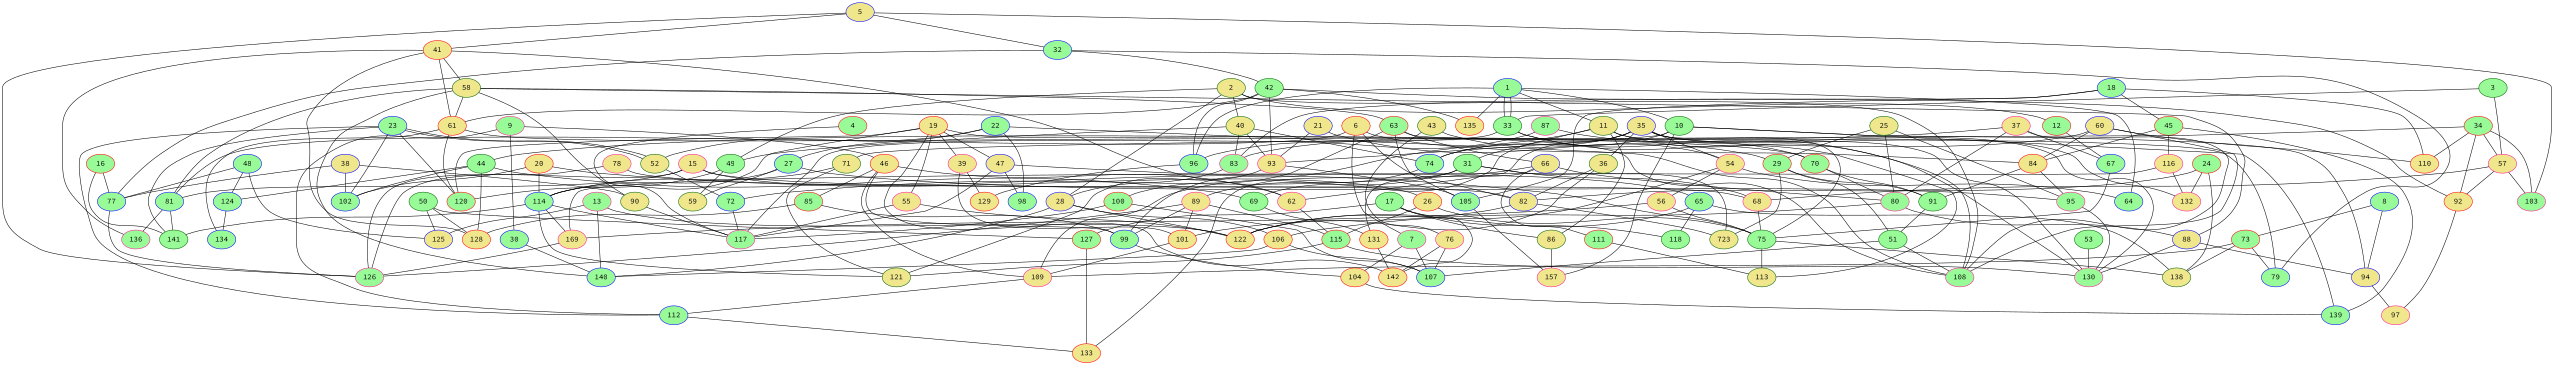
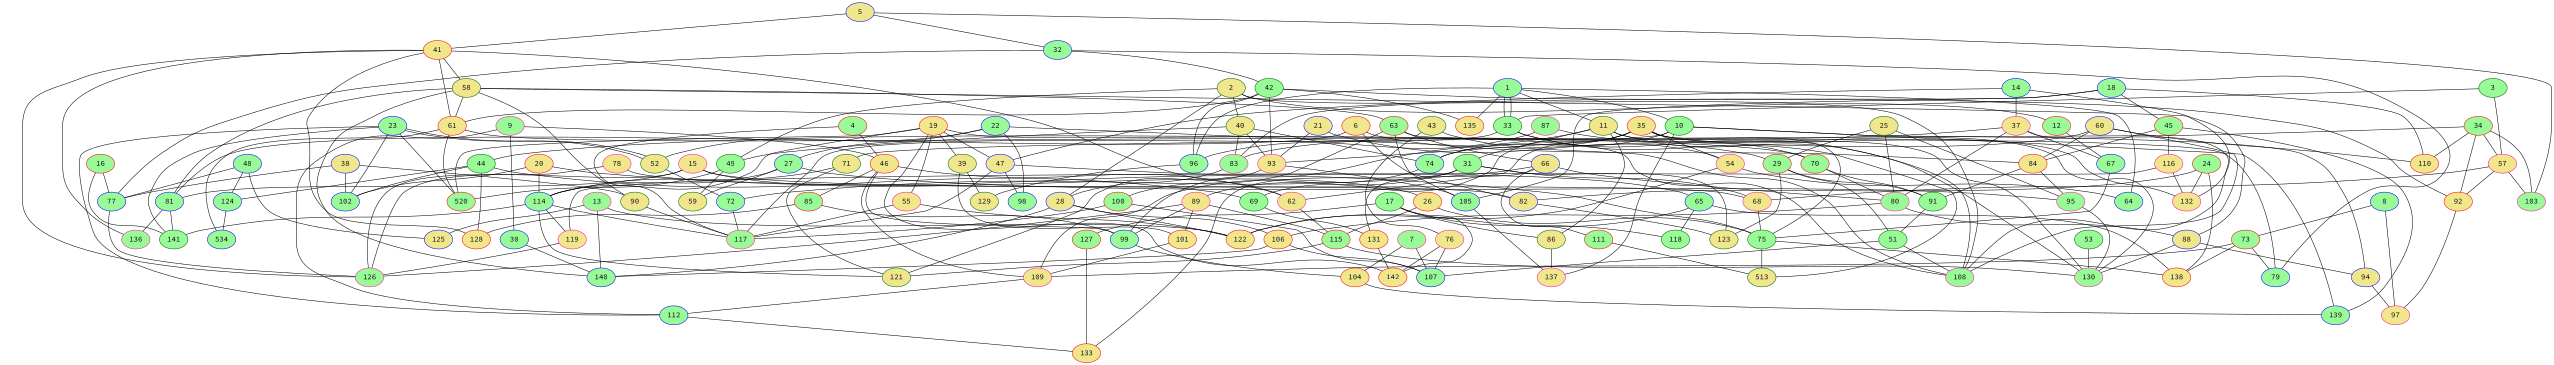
(174, 52) -> (23, 128)
none -> (2016, 88)
(1641, 126) -> (1641, 126)
none -> (873, 149)
(962, 164) -> (962, 164)
(1603, 164) -> none
(1357, 198) -> none
(423, 202) -> none
(461, 202) -> (461, 202)
(984, 202) -> (984, 202)
(1661, 202) -> none
(1353, 221) -> none
(222, 240) -> (222, 240)
(572, 240) -> (572, 240)
(1724, 240) -> (1724, 240)
(2375, 240) -> (2390, 258)
(1551, 277) -> (1551, 277)
(1762, 277) -> (1762, 277)
(2177, 277) -> (2177, 277)
